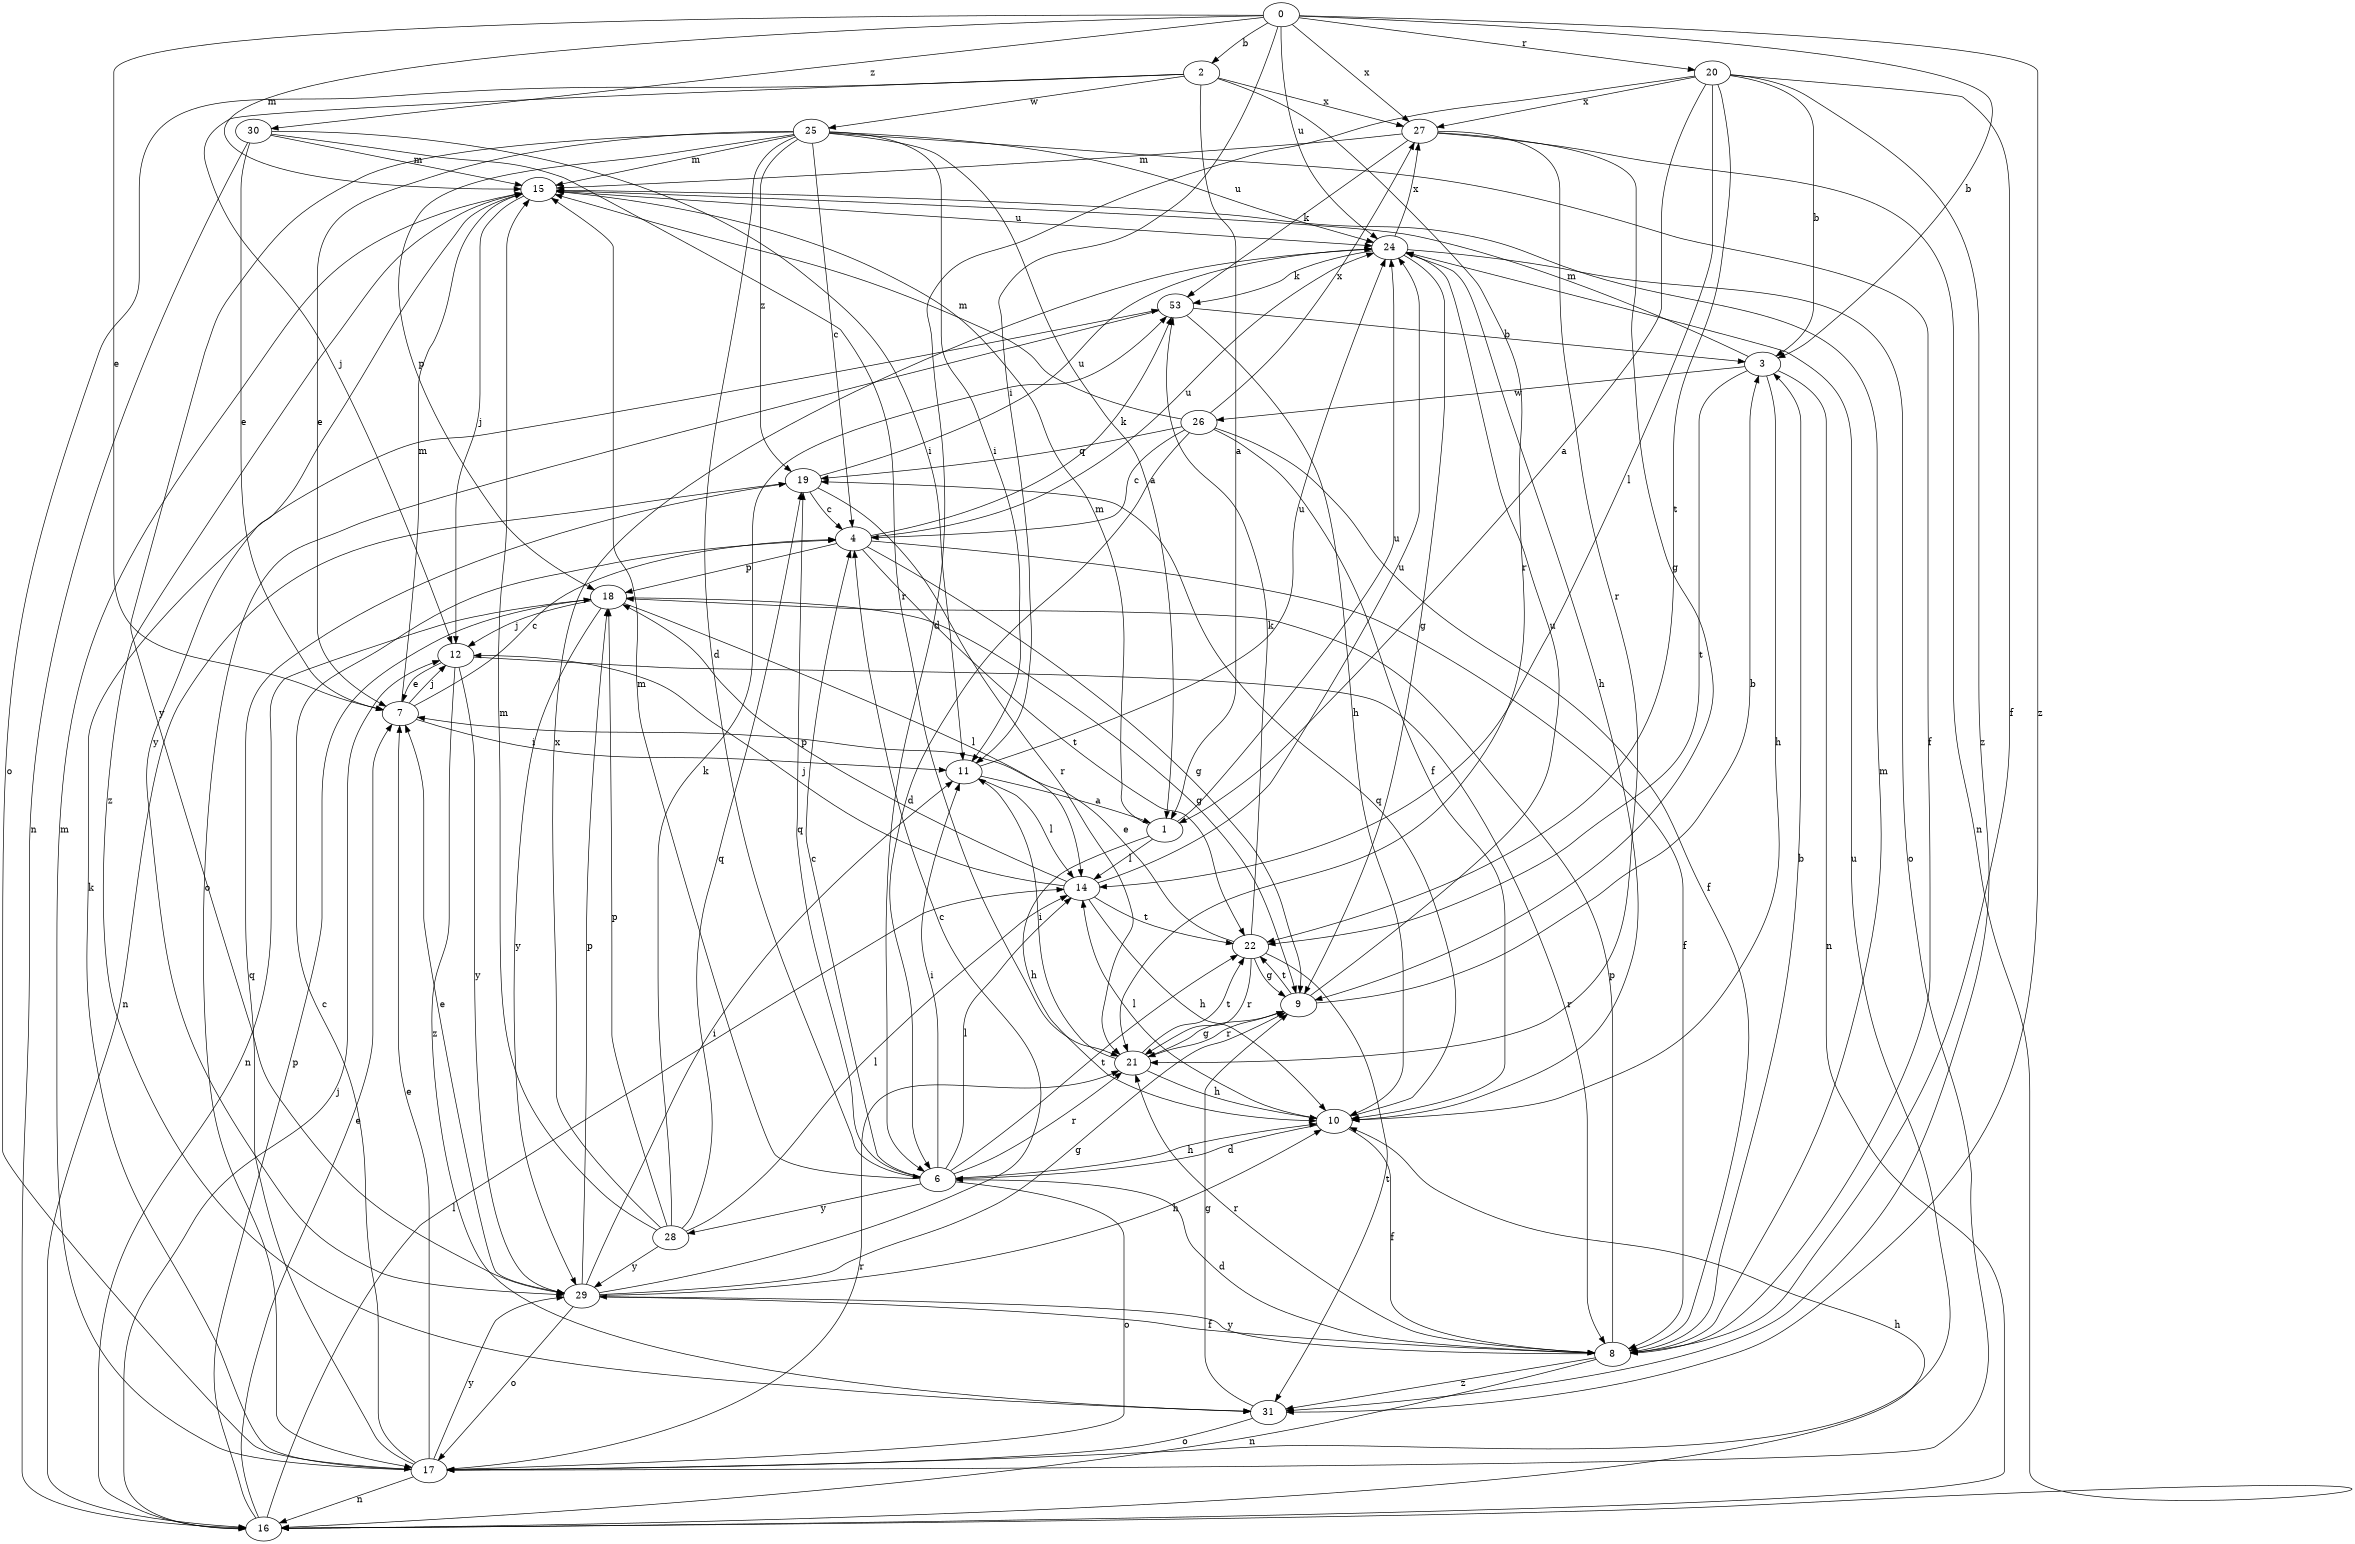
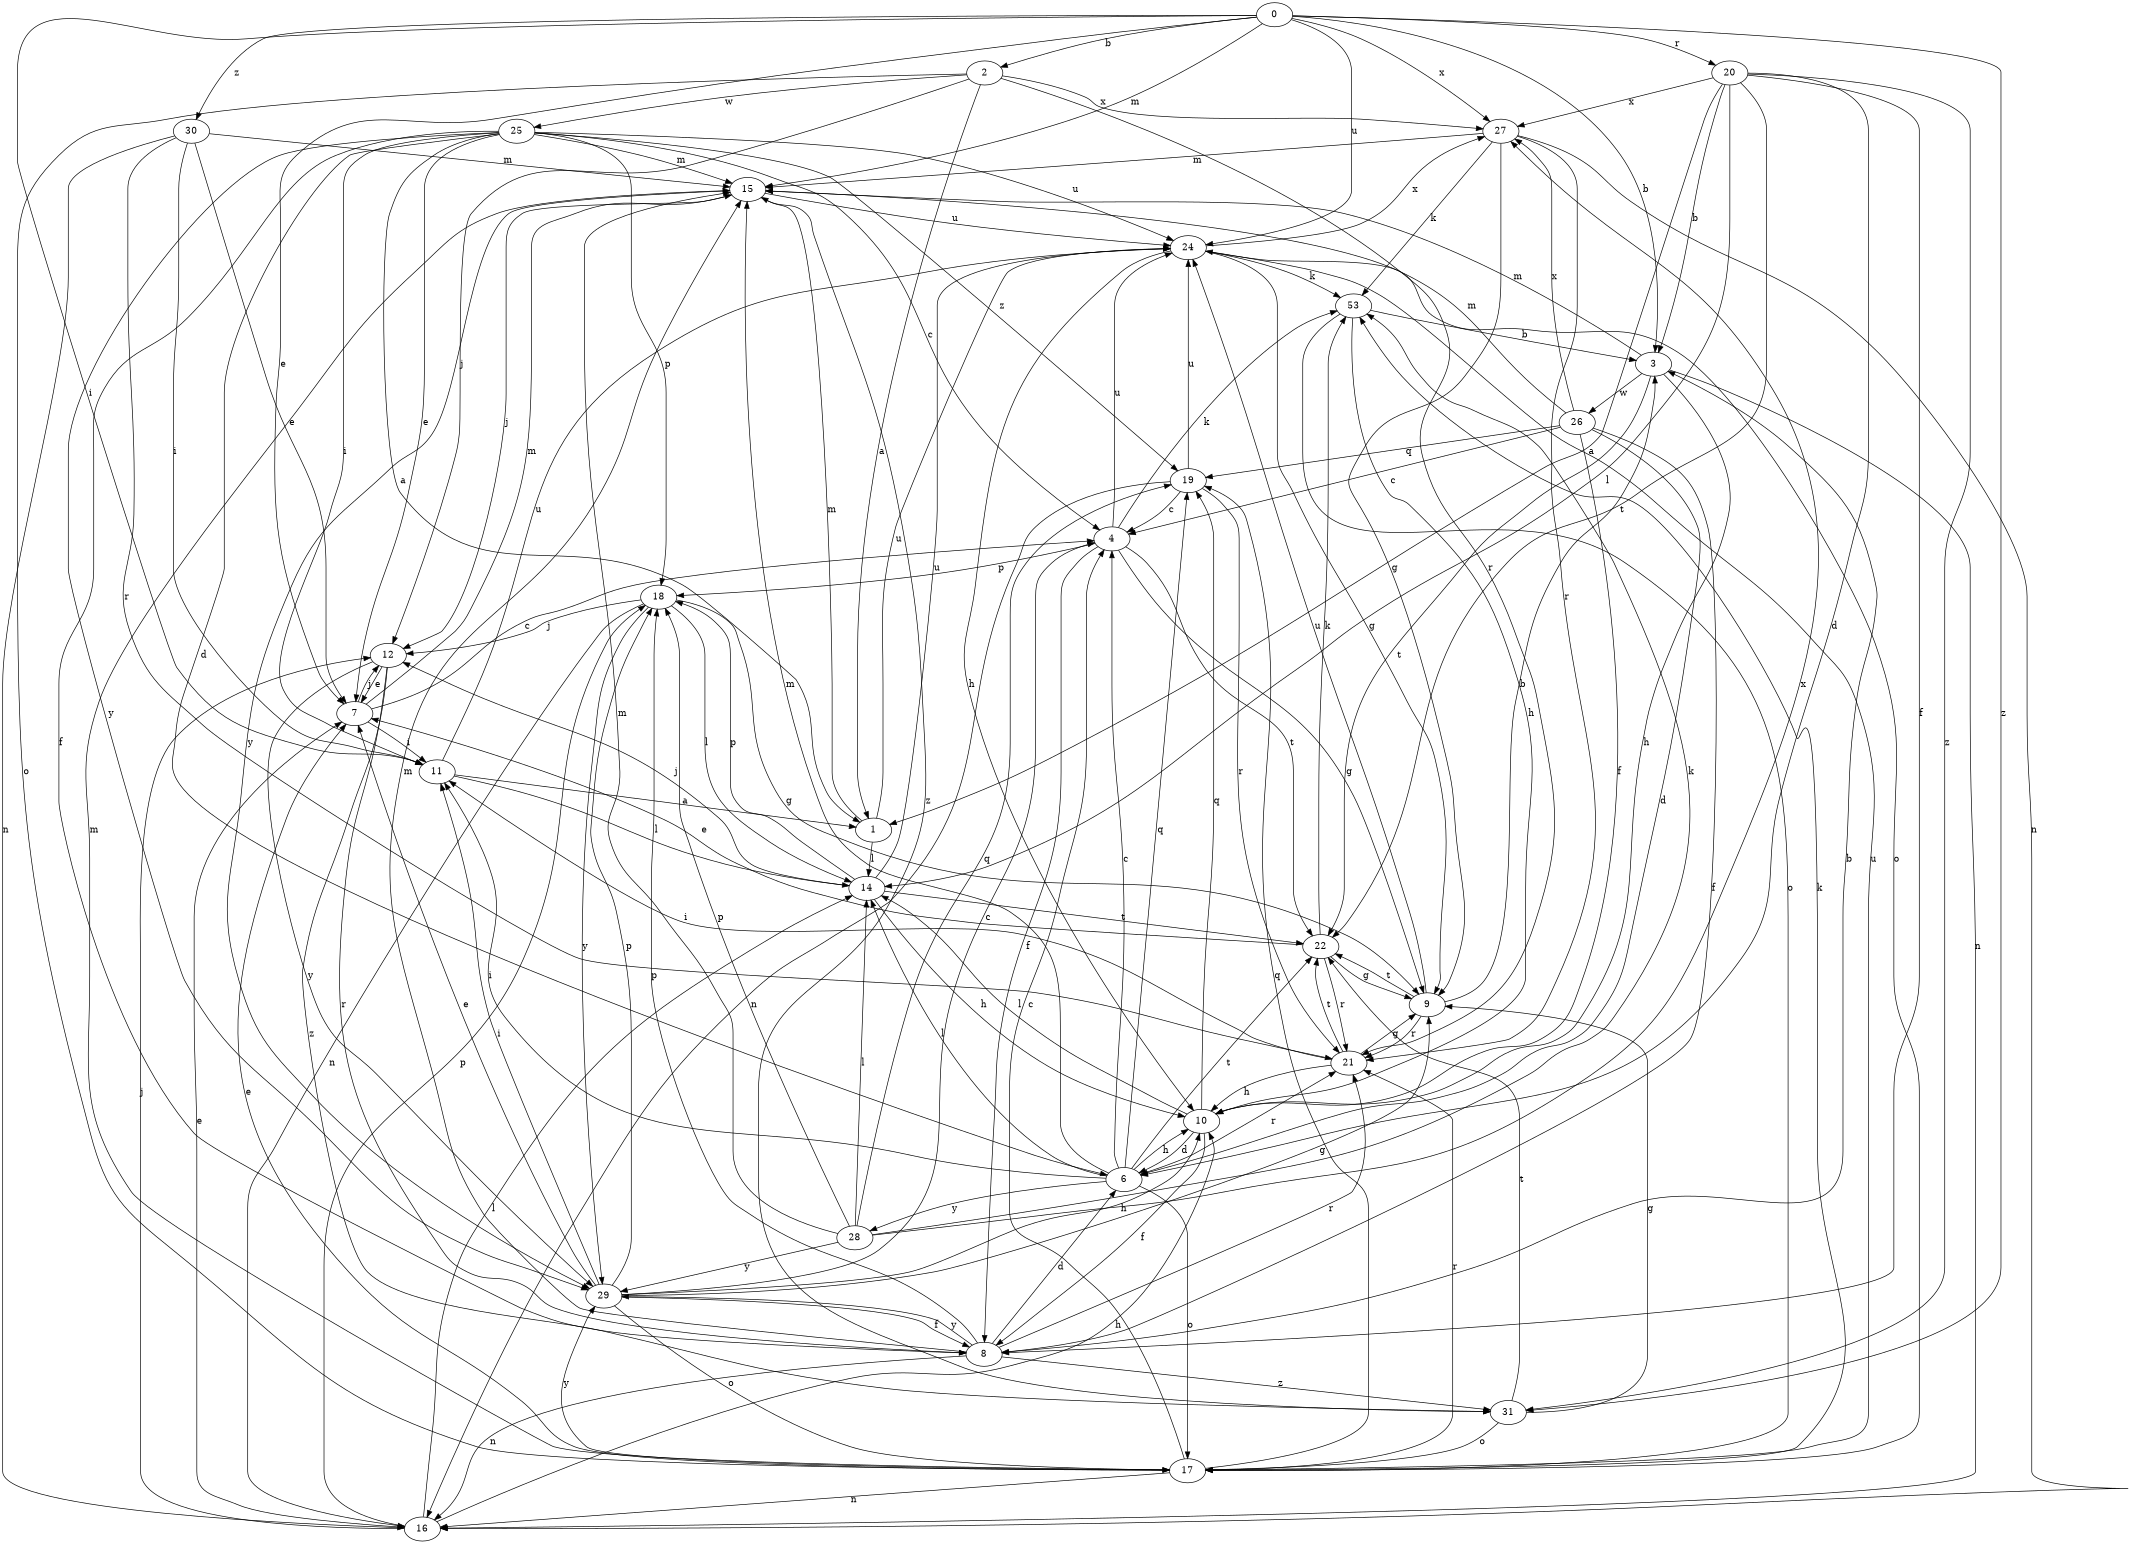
(648, 518) -> (1704, 934)
(1080, 1049) -> none
(1386, 1151) -> (1520, 1132)
